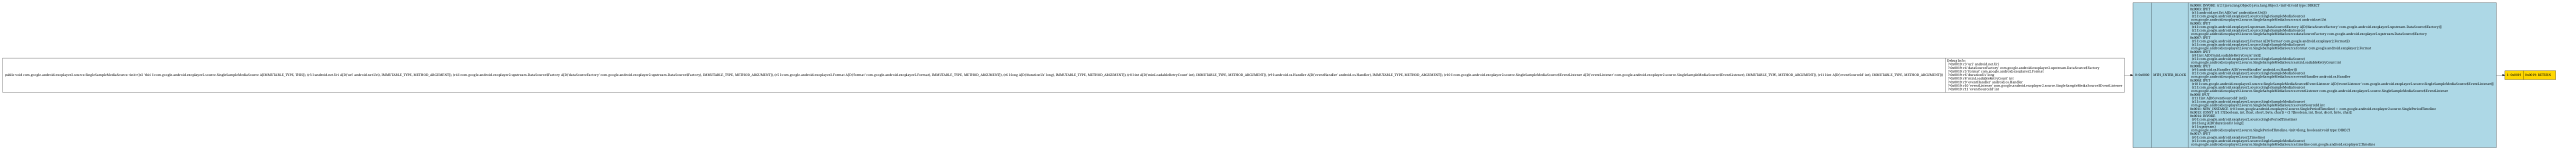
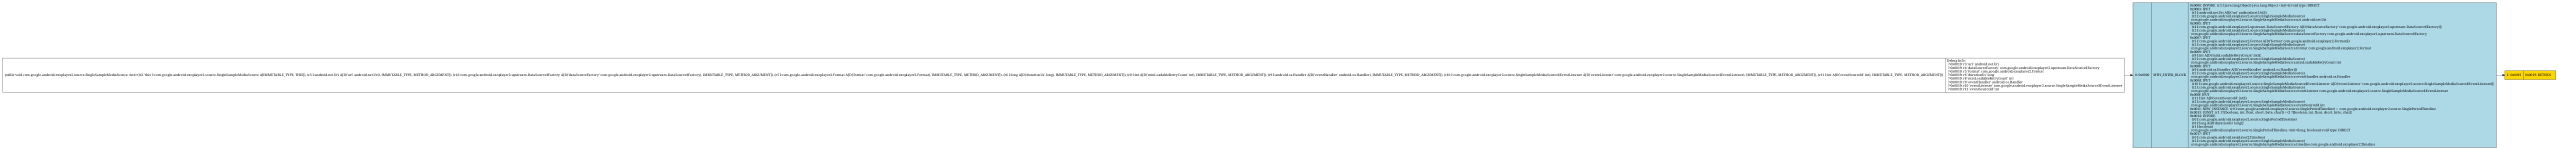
(2203, 127) -> (2202, 127)
